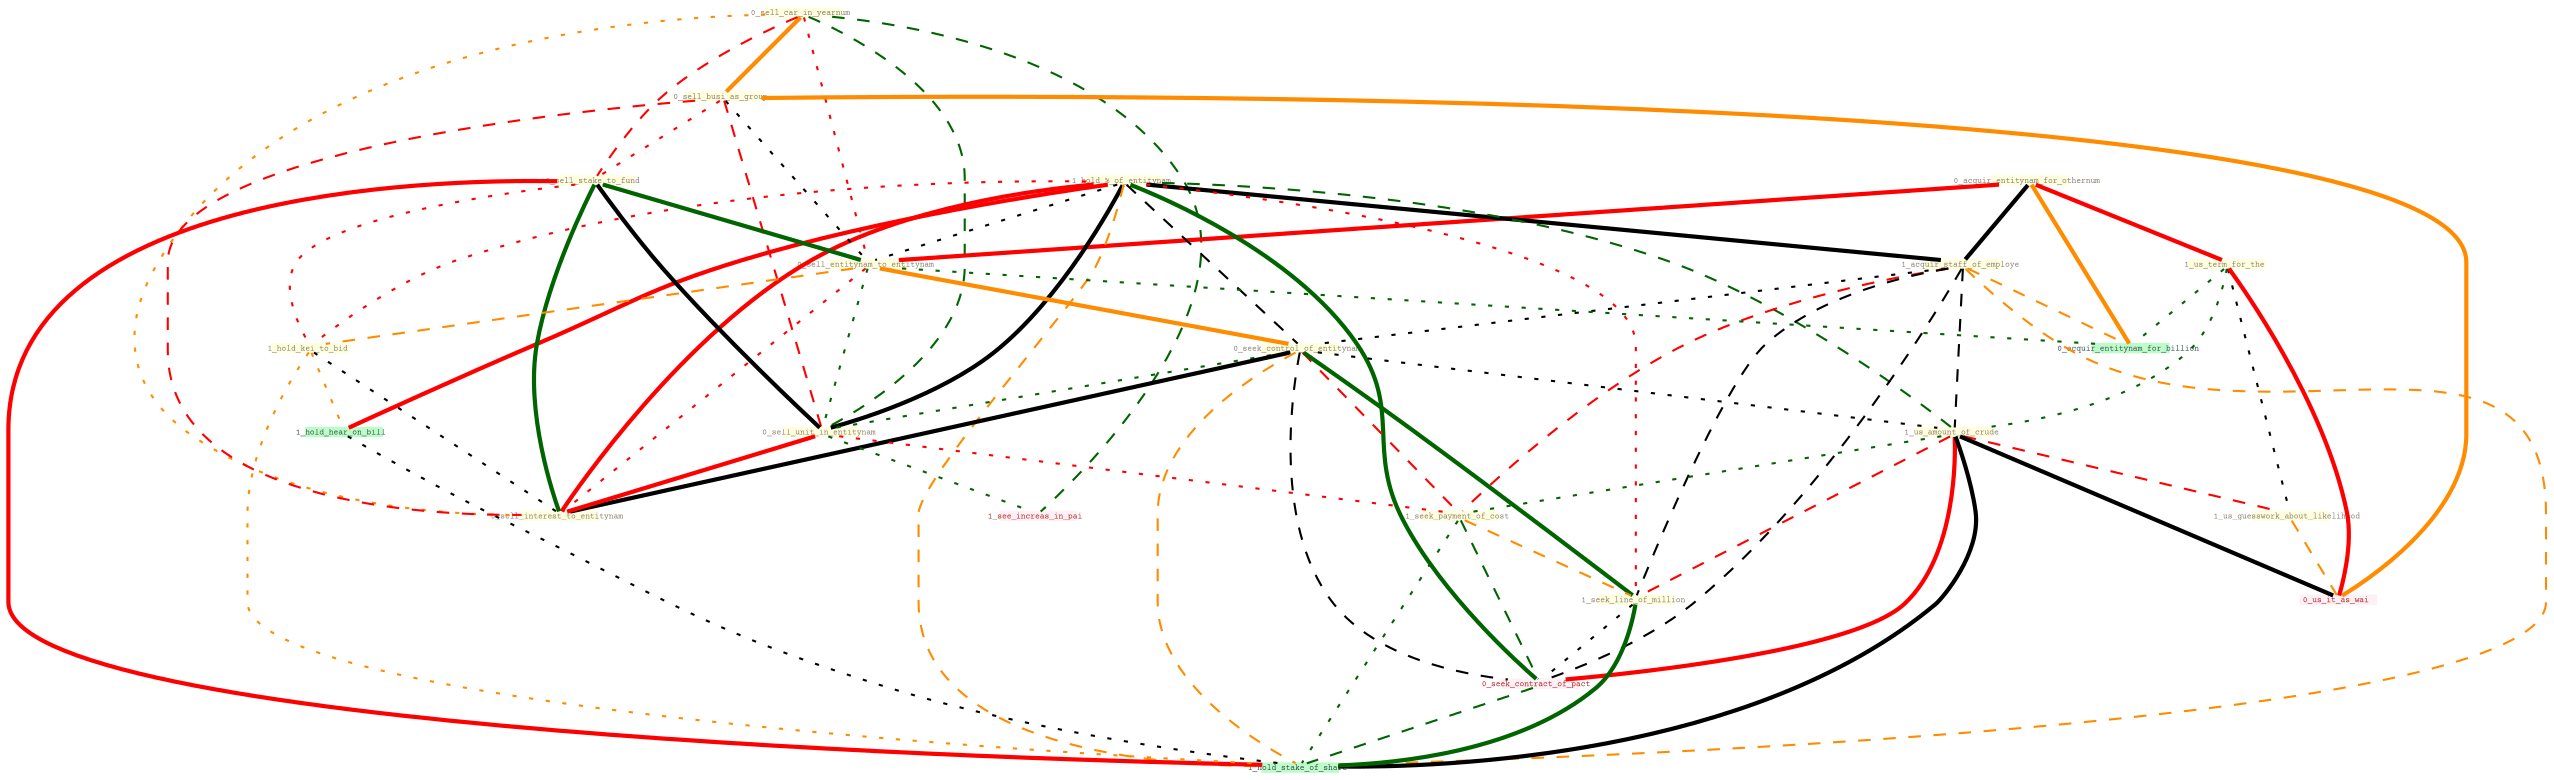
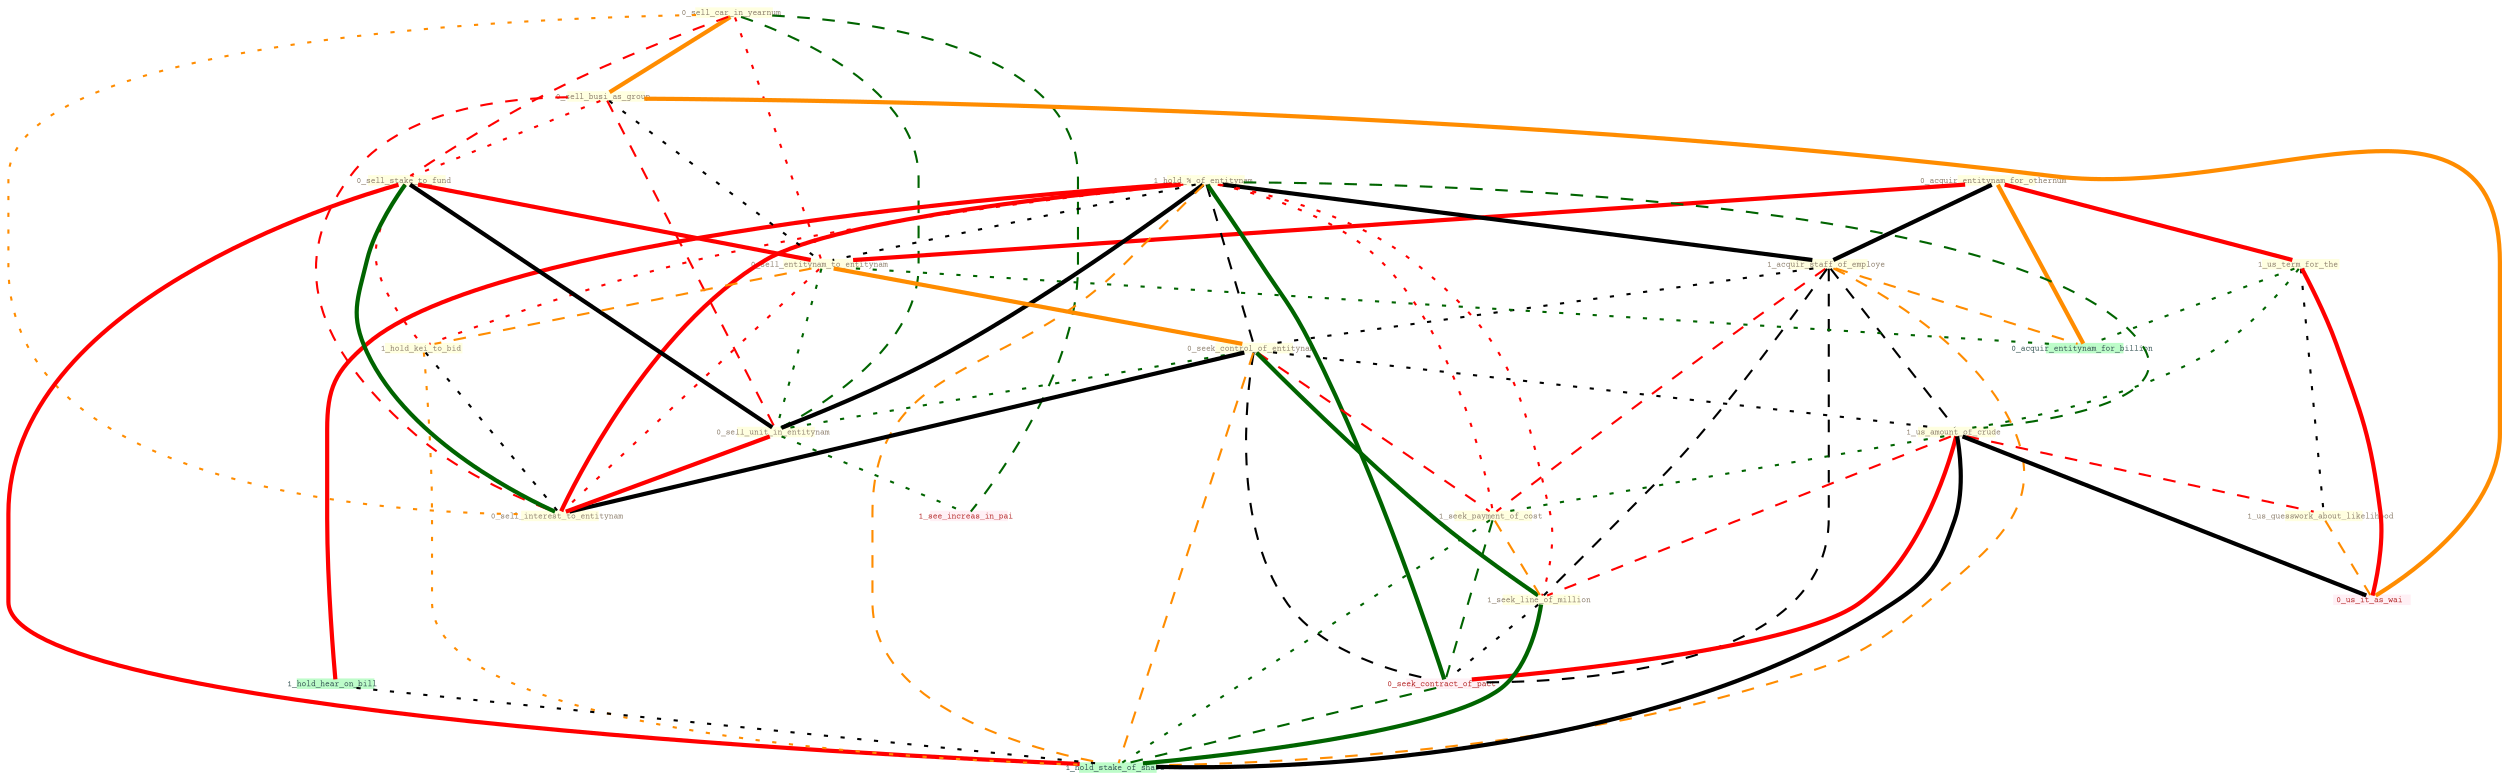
(732, 222) -> (614, 222)
(327, 390) -> none
(1141, 474) -> (1404, 289)
